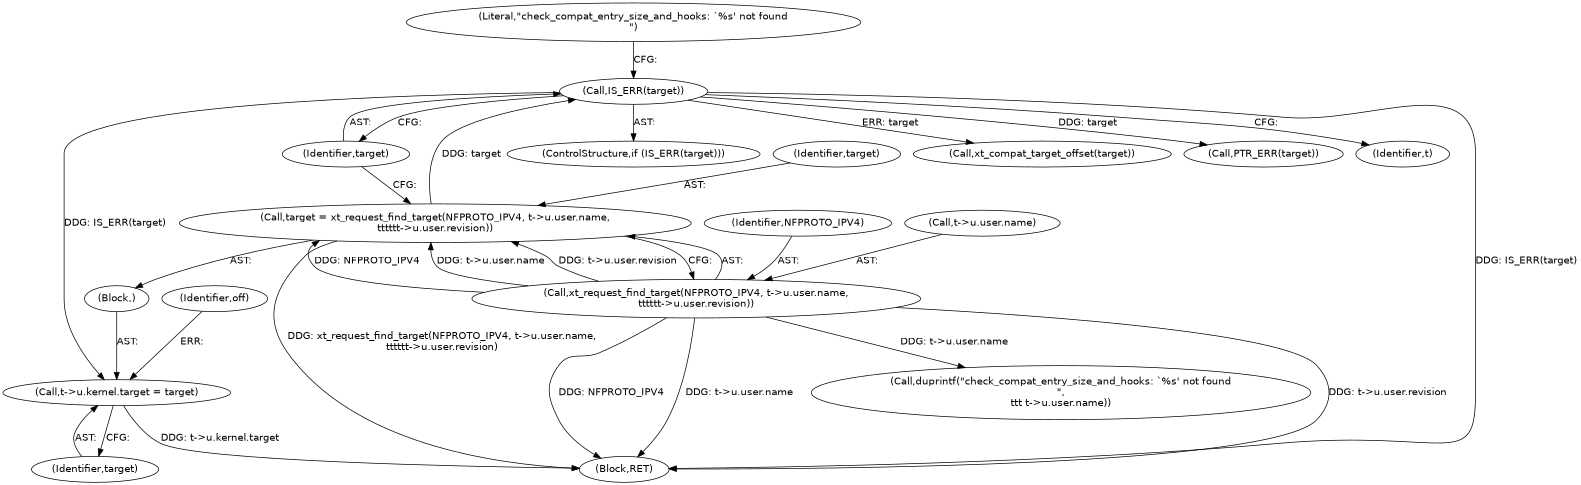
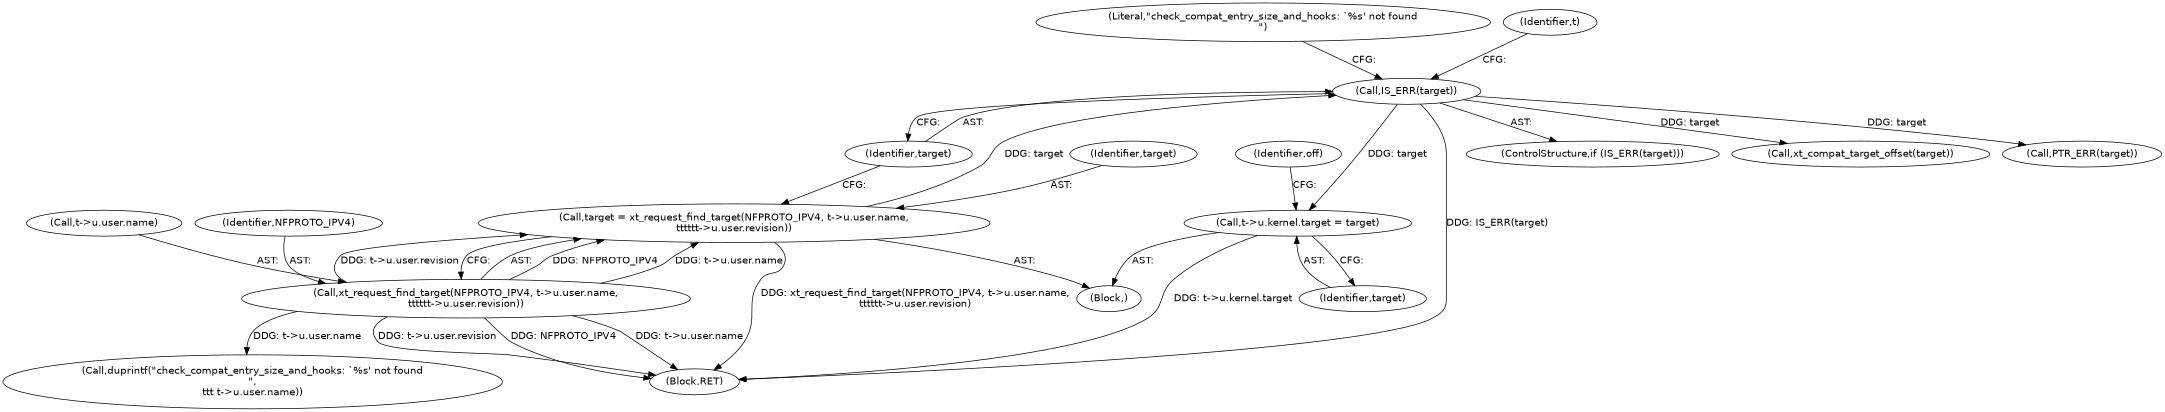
(1034, 111) -> (1483, 55)
(891, 123) -> (1690, 123)
(115, 223) -> (1397, 154)
(117, 342) -> (1160, 244)
(194, 342) -> (1307, 185)
